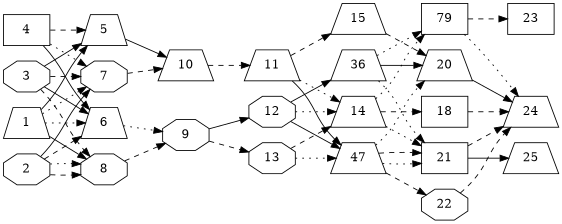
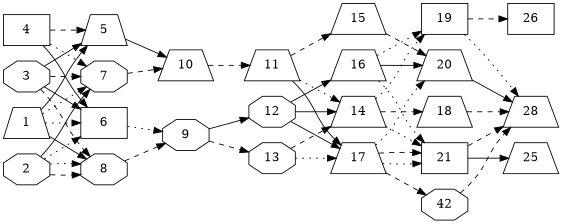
(445, 19) -> (445, 19)
(531, 19) -> (531, 19)
(358, 65) -> (358, 65)
(309, 112) -> (309, 112)
(445, 112) -> (445, 112)
(531, 112) -> (531, 112)
(104, 123) -> (104, 123)
(59, 150) -> (59, 150)
(358, 158) -> (358, 158)
(445, 205) -> (445, 205)
